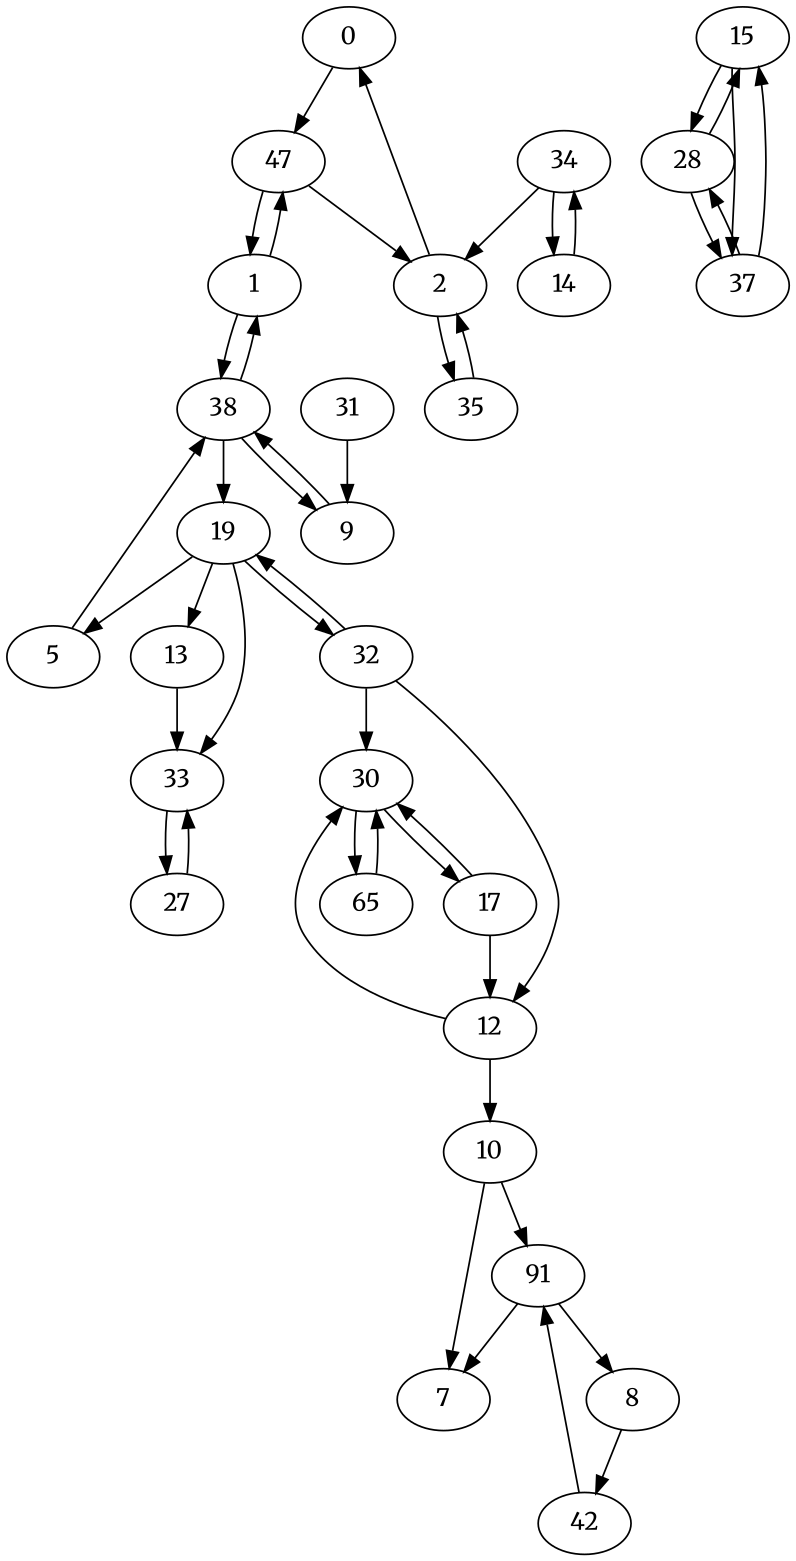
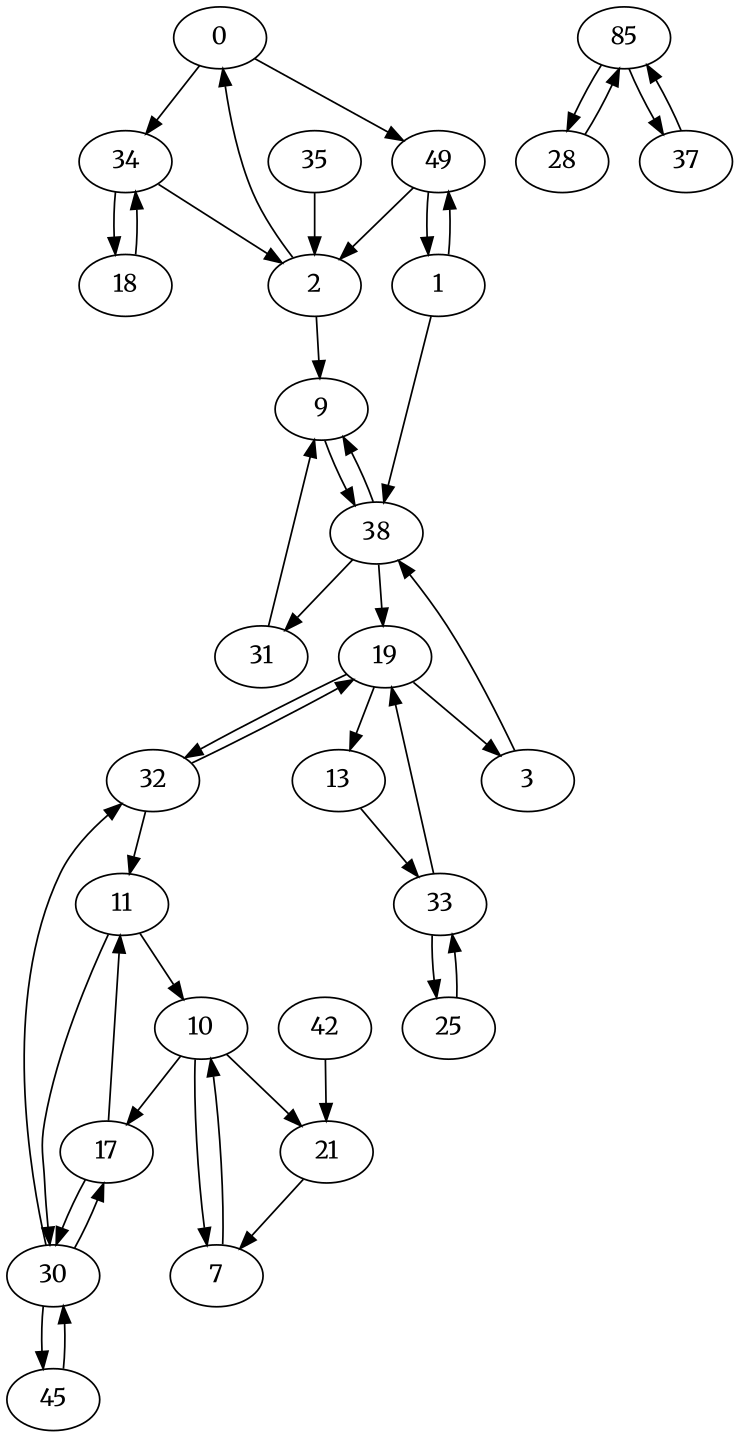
(743, 38) -> (624, 38)
none -> (178, 93)
(279, 162) -> (438, 162)
(701, 218) -> none
(729, 229) -> none
(564, 285) -> (126, 285)
(442, 340) -> (318, 339)
(248, 357) -> (325, 588)
(245, 655) -> (415, 789)
(53, 657) -> (528, 781)
(366, 710) -> (26, 1020)
(177, 904) -> (449, 1028)
(366, 904) -> (53, 1400)
(490, 1028) -> (122, 904)
none -> (159, 1083)
none -> (221, 1160)
(538, 1276) -> (327, 1152)
(633, 1400) -> none
